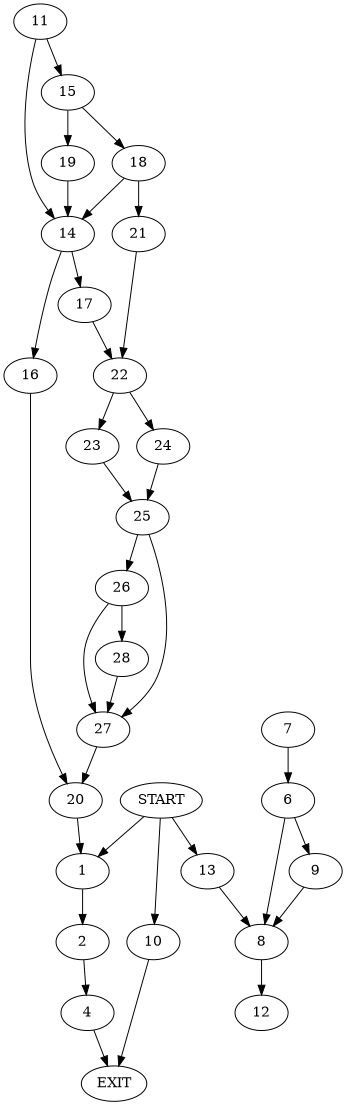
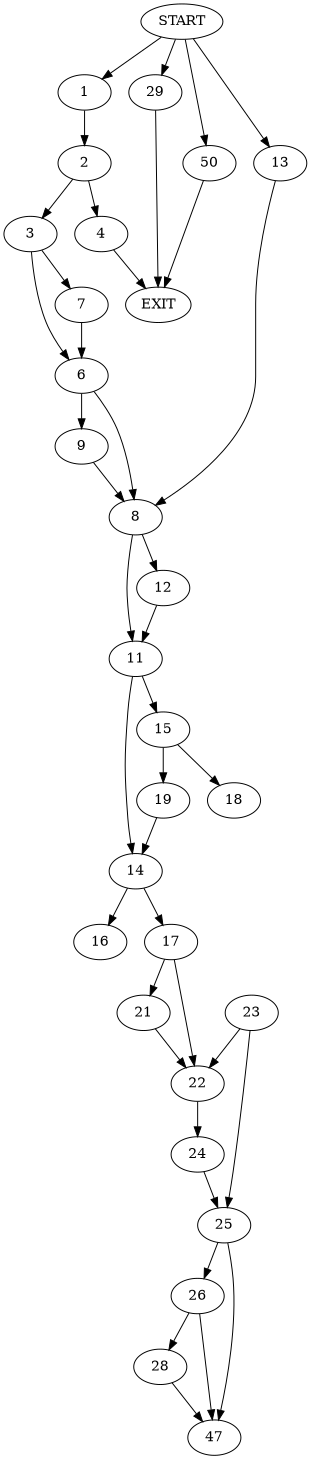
none -> (155, 92)
(139, 194) -> (159, 973)
(107, 195) -> none
none -> (30, 234)
(108, 406) -> (228, 1044)
none -> (127, 583)
none -> (151, 619)
(103, 730) -> (214, 1438)
(76, 800) -> none
(153, 942) -> (209, 163)
